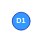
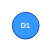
(21, 21) -> (26, 26)
